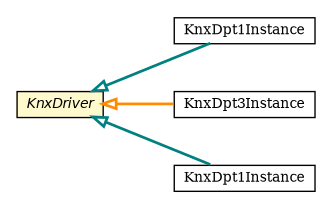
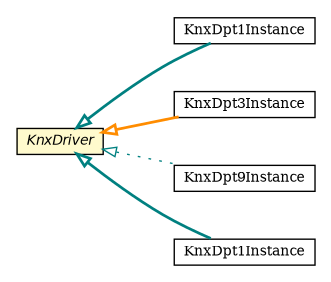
none -> (244, 178)
